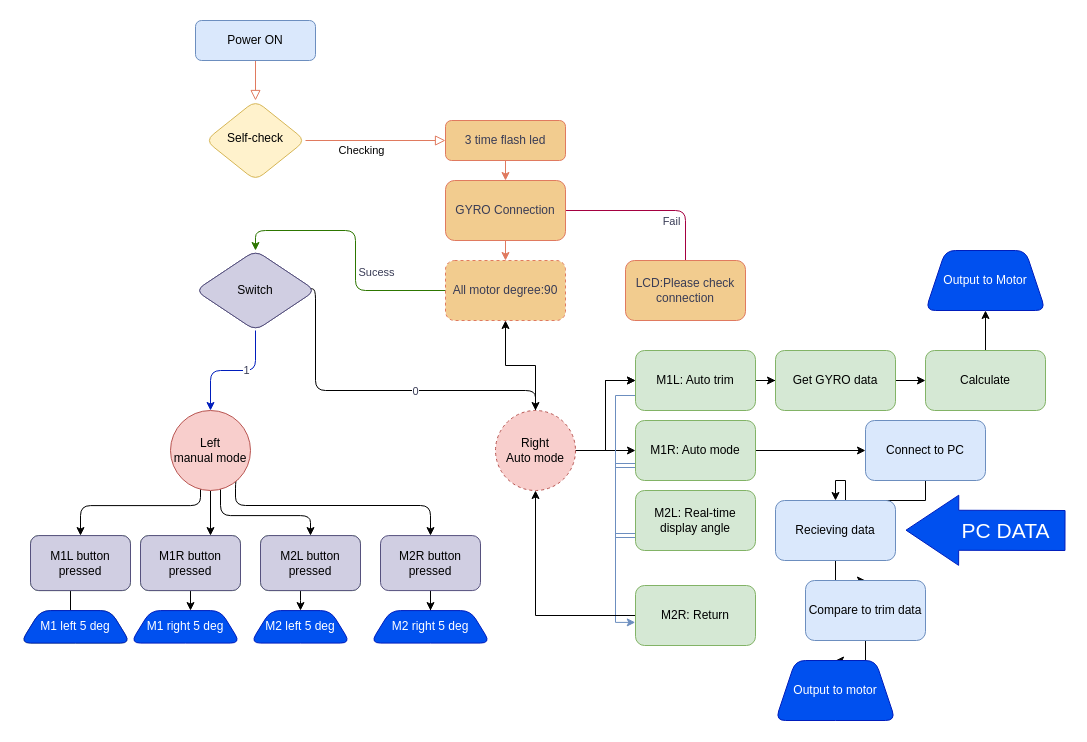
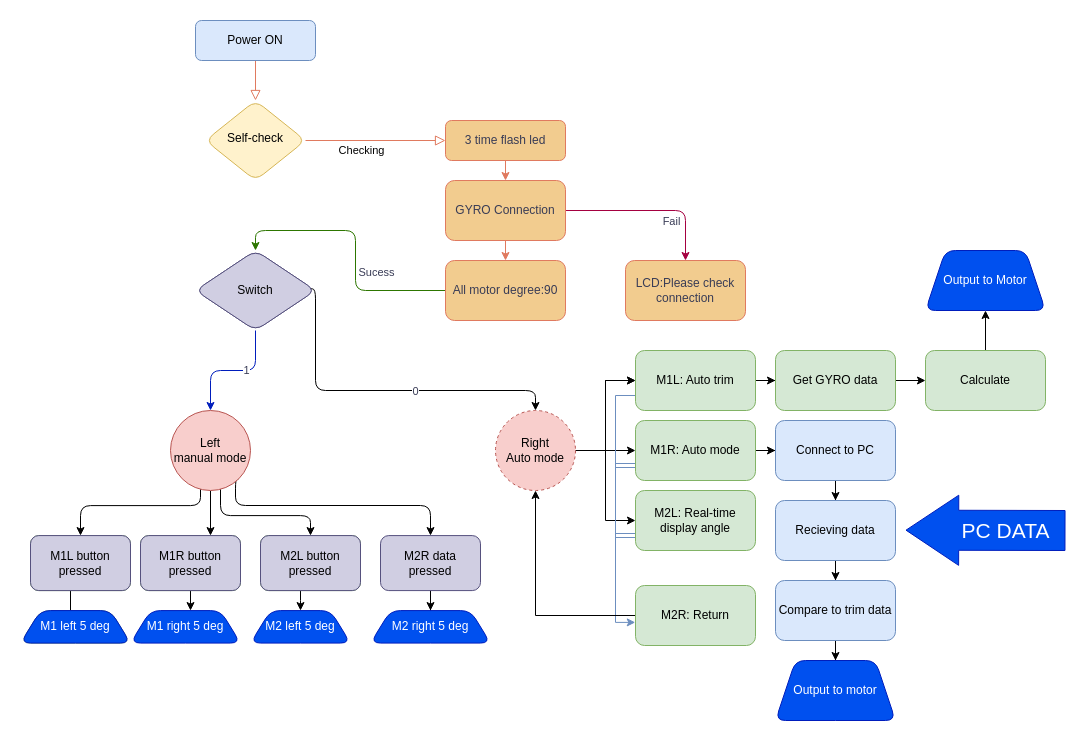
(686, 254) -> (686, 252)
(506, 291) -> (506, 291)
(516, 366) -> (606, 498)
(926, 451) -> (836, 451)
(431, 564) -> (431, 564)
(866, 611) -> (836, 611)
